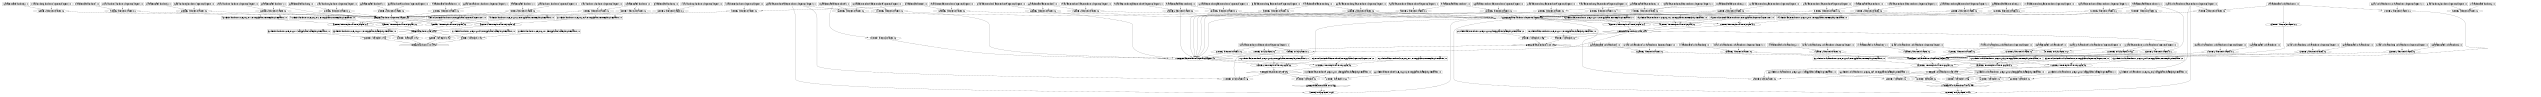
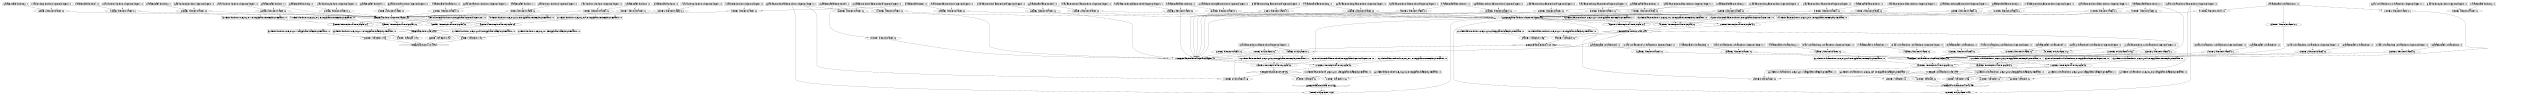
(1276, 11) -> (1276, 11)
(2212, 11) -> (2212, 11)
none -> (1962, 45)
